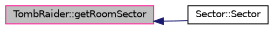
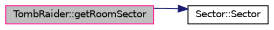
(176, 21) -> (166, 8)
